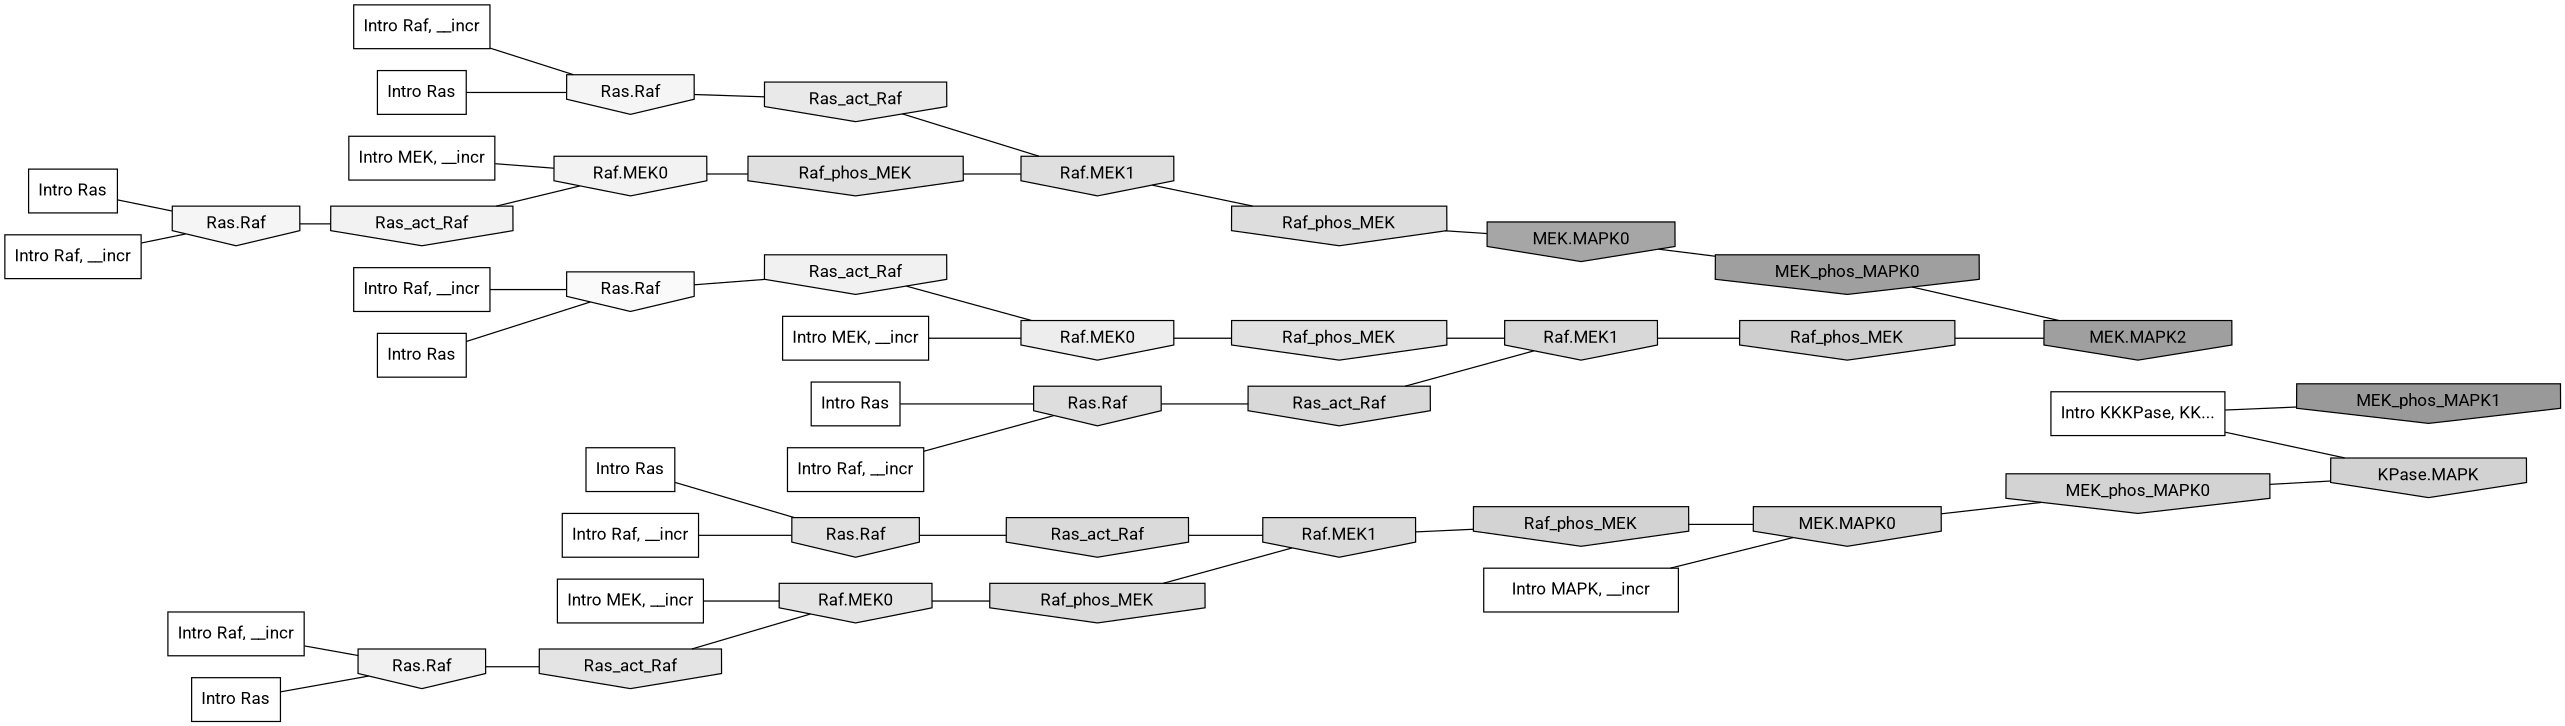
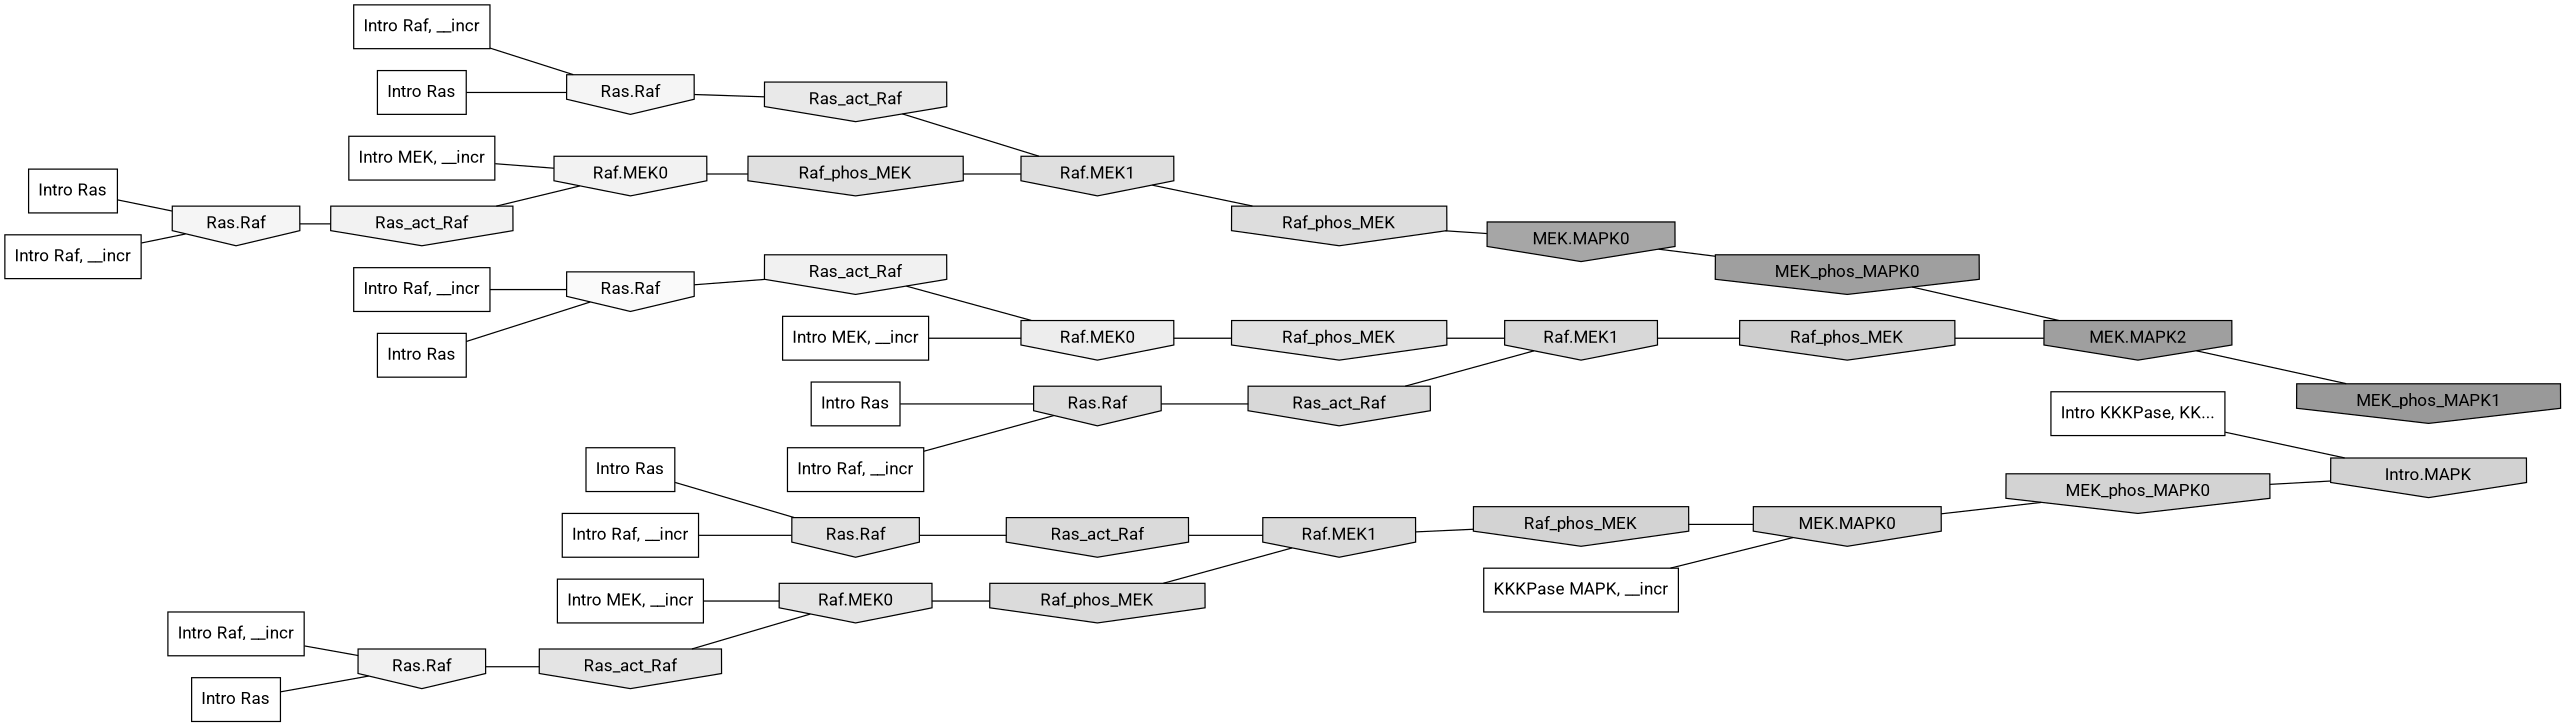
(2261, 409) -> (2271, 367)
(2429, 476) -> (2429, 476)
(1581, 590) -> (1581, 590)
